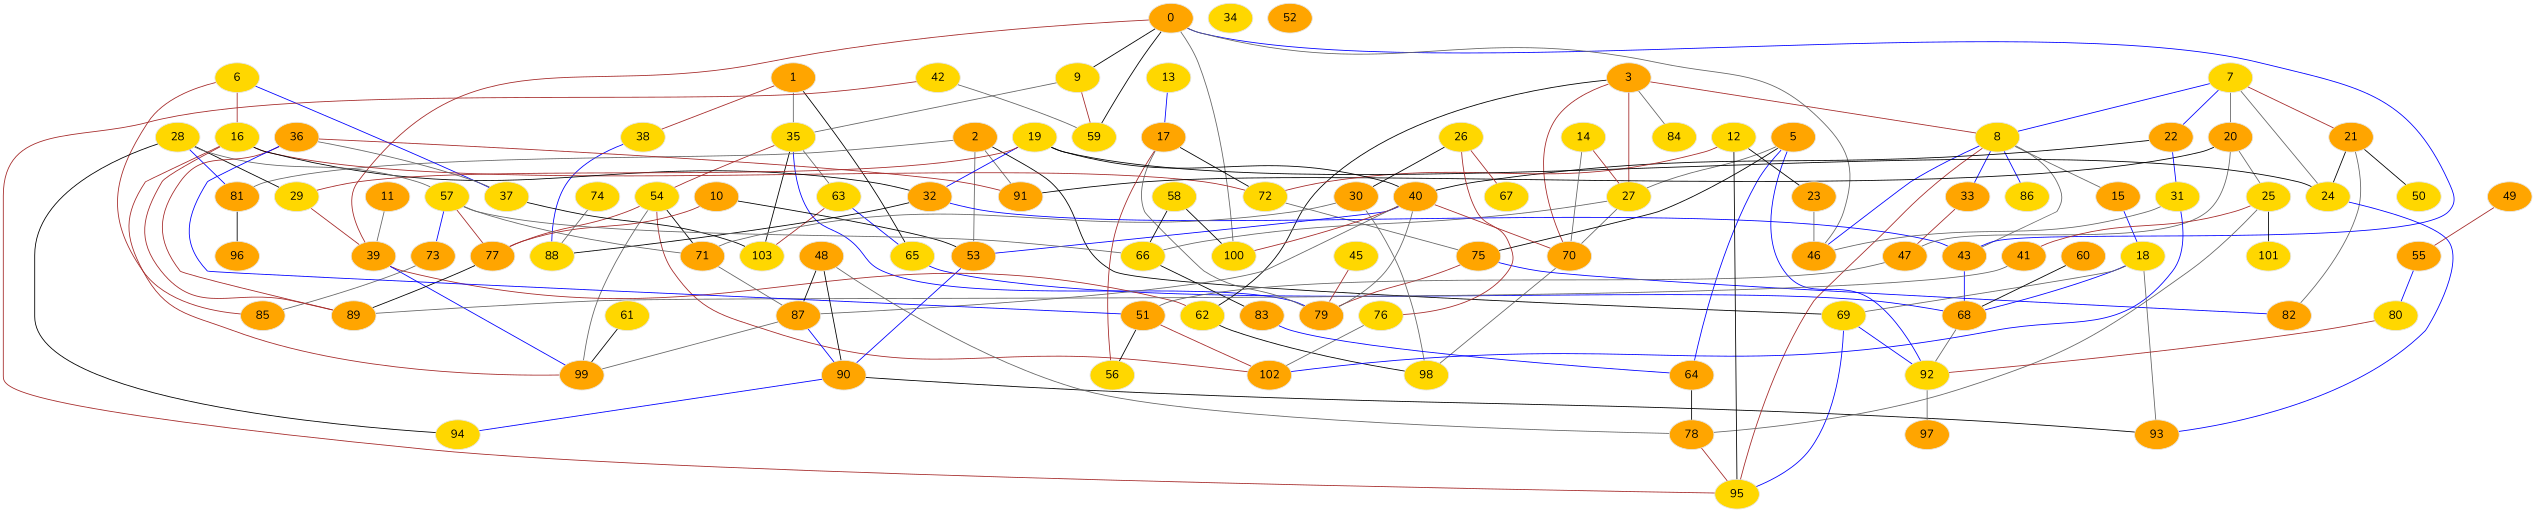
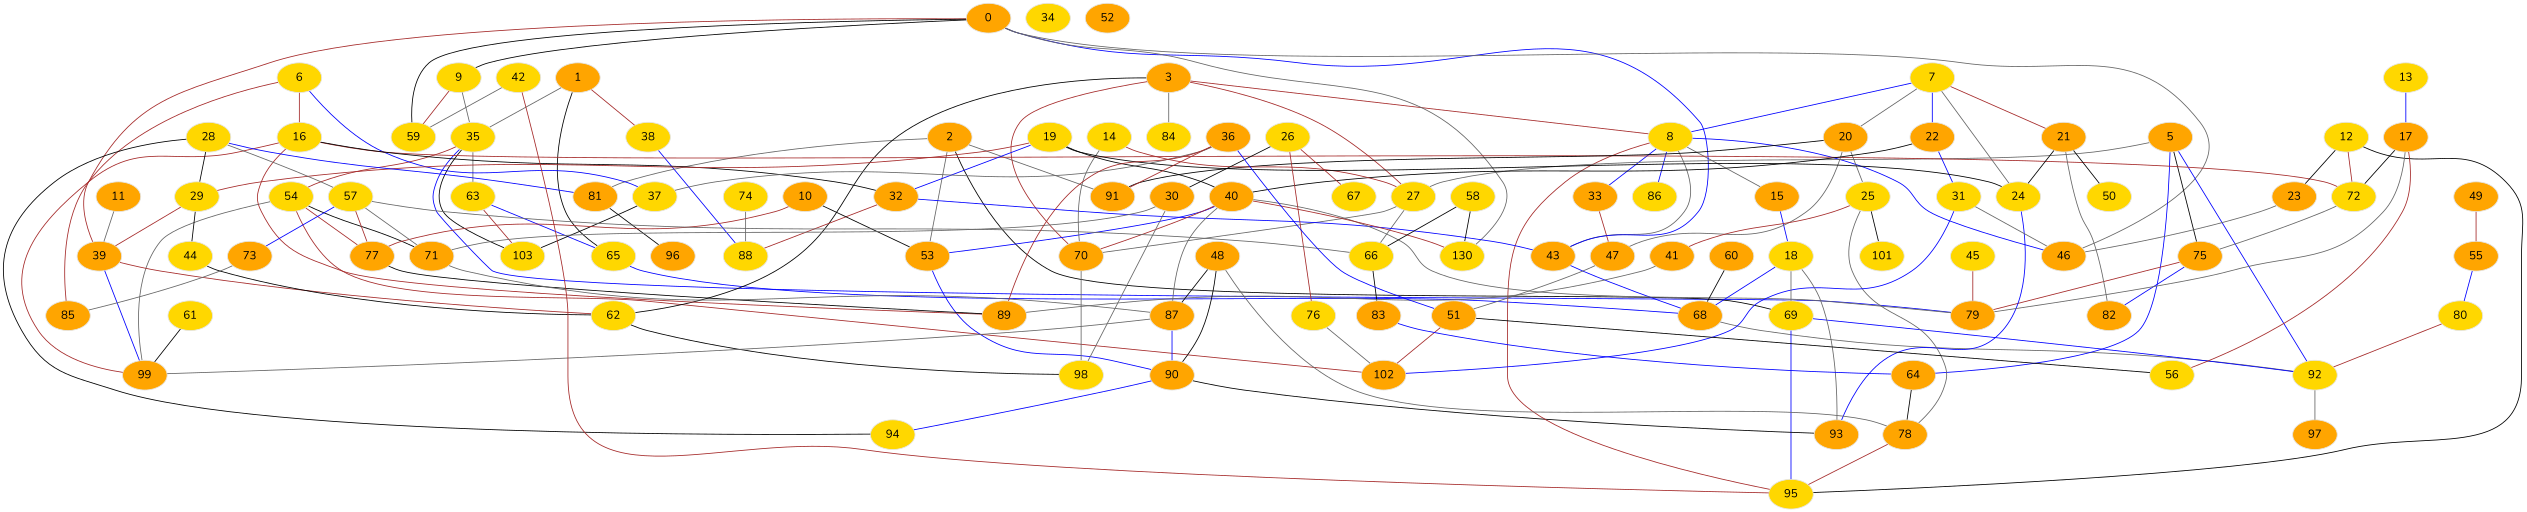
(776, 227) -> (838, 220)
none -> (190, 256)
(1234, 256) -> (1462, 256)
